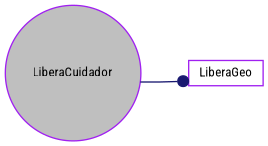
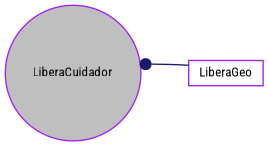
(159, 82) -> (170, 64)
